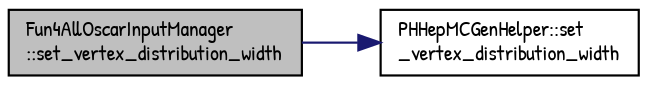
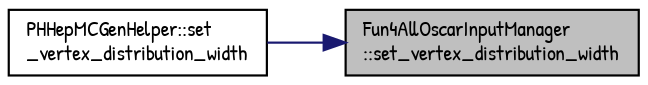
(330, 43) -> (295, 43)
